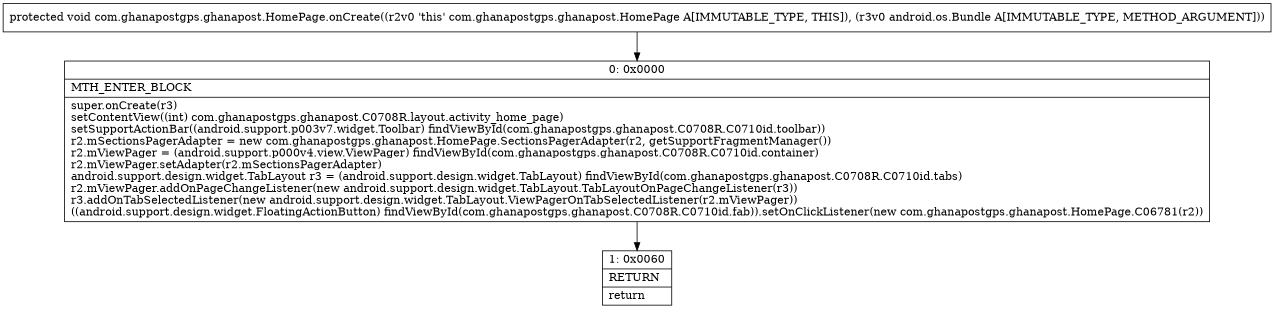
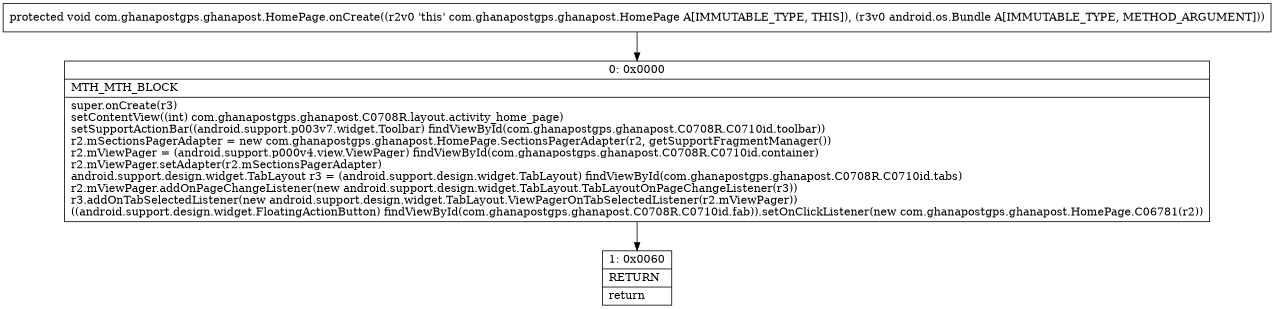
(132, 88) -> (124, 88)
